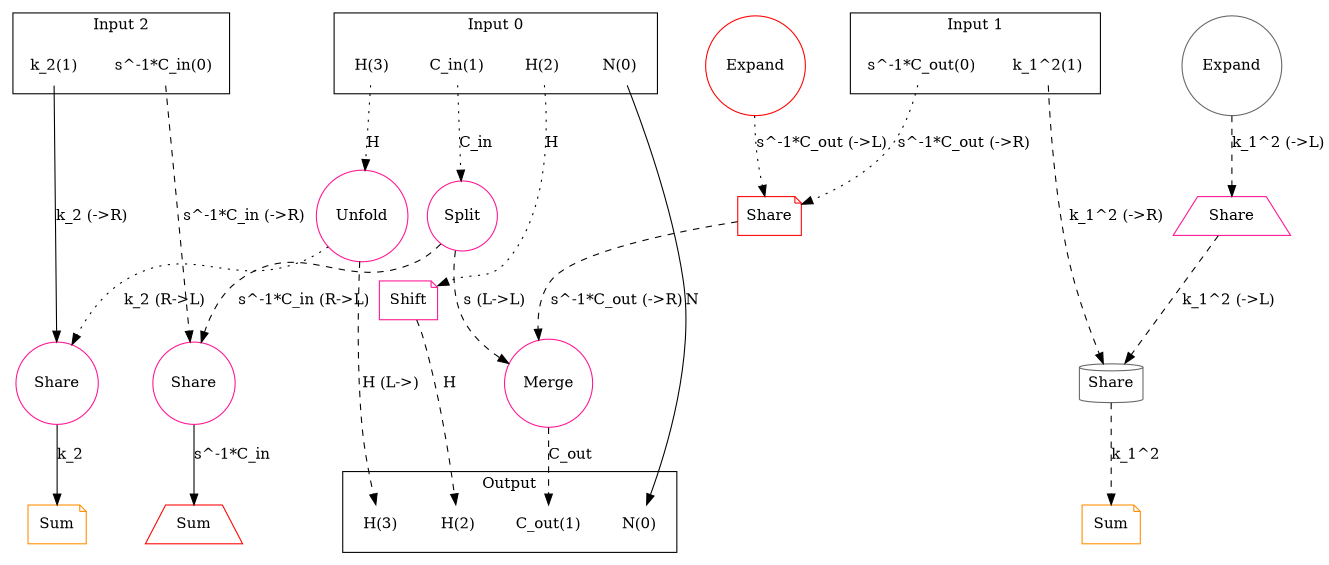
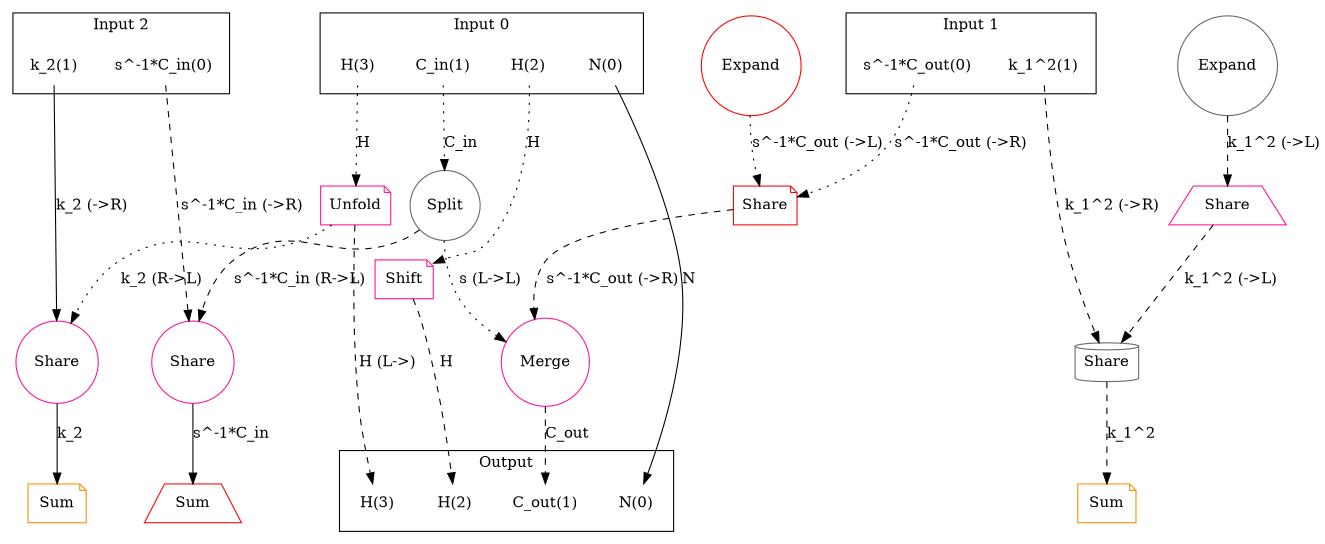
(362, 216) -> (356, 205)
(462, 216) -> (445, 205)
(460, 312) -> (457, 295)
